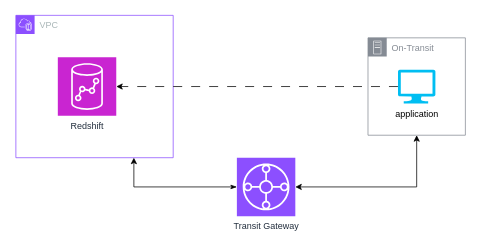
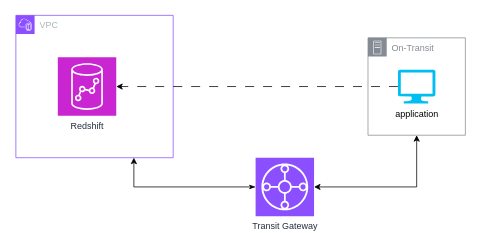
(266, 187) -> (285, 187)
